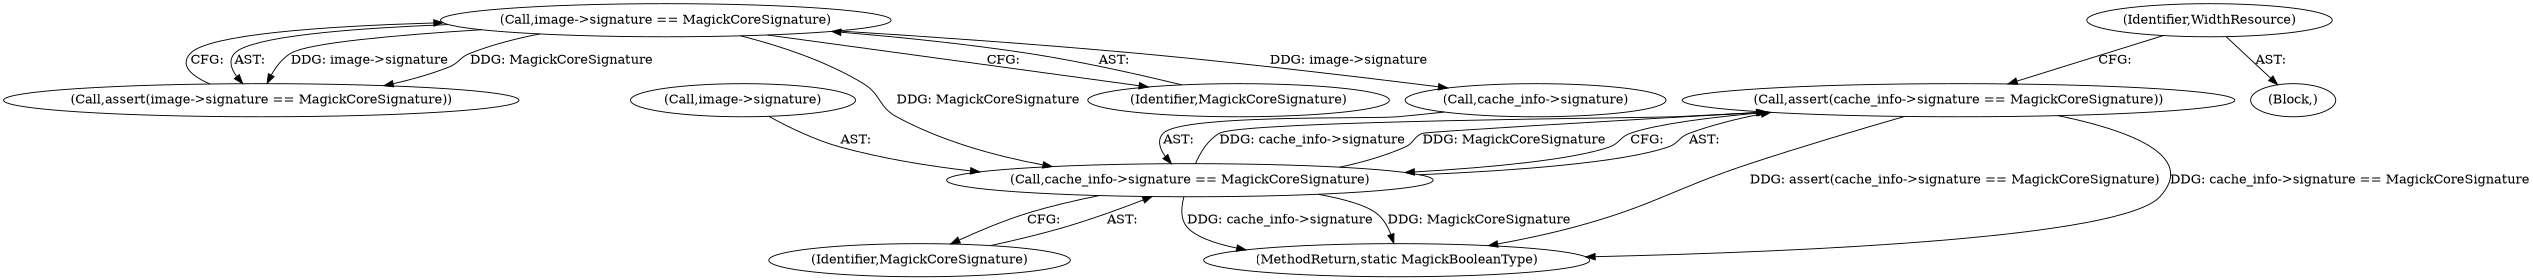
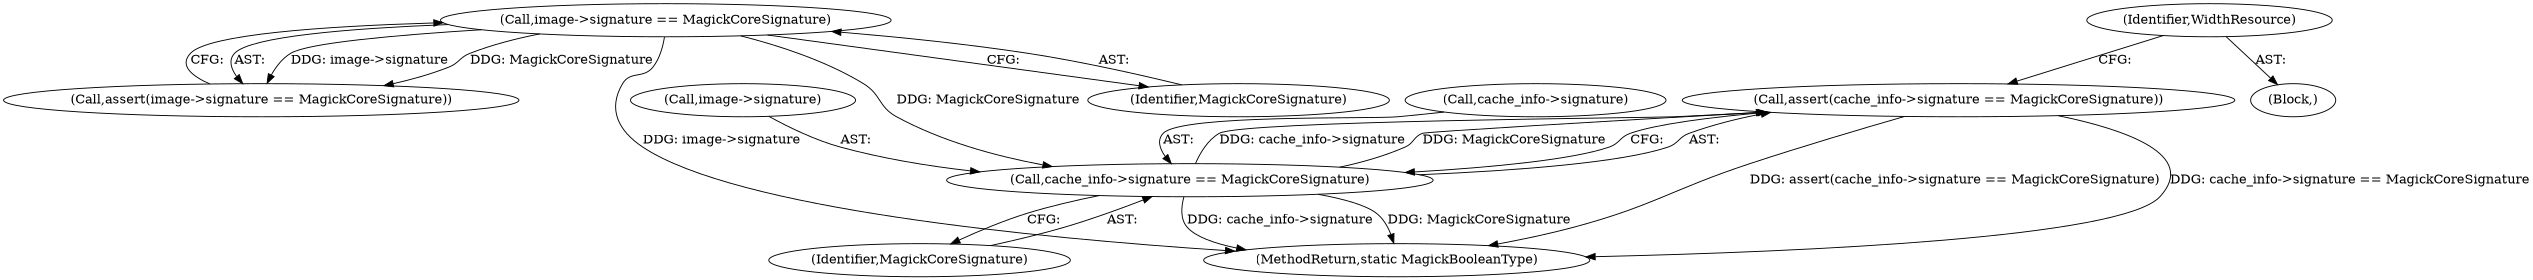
(1139, 53) -> (858, 211)
